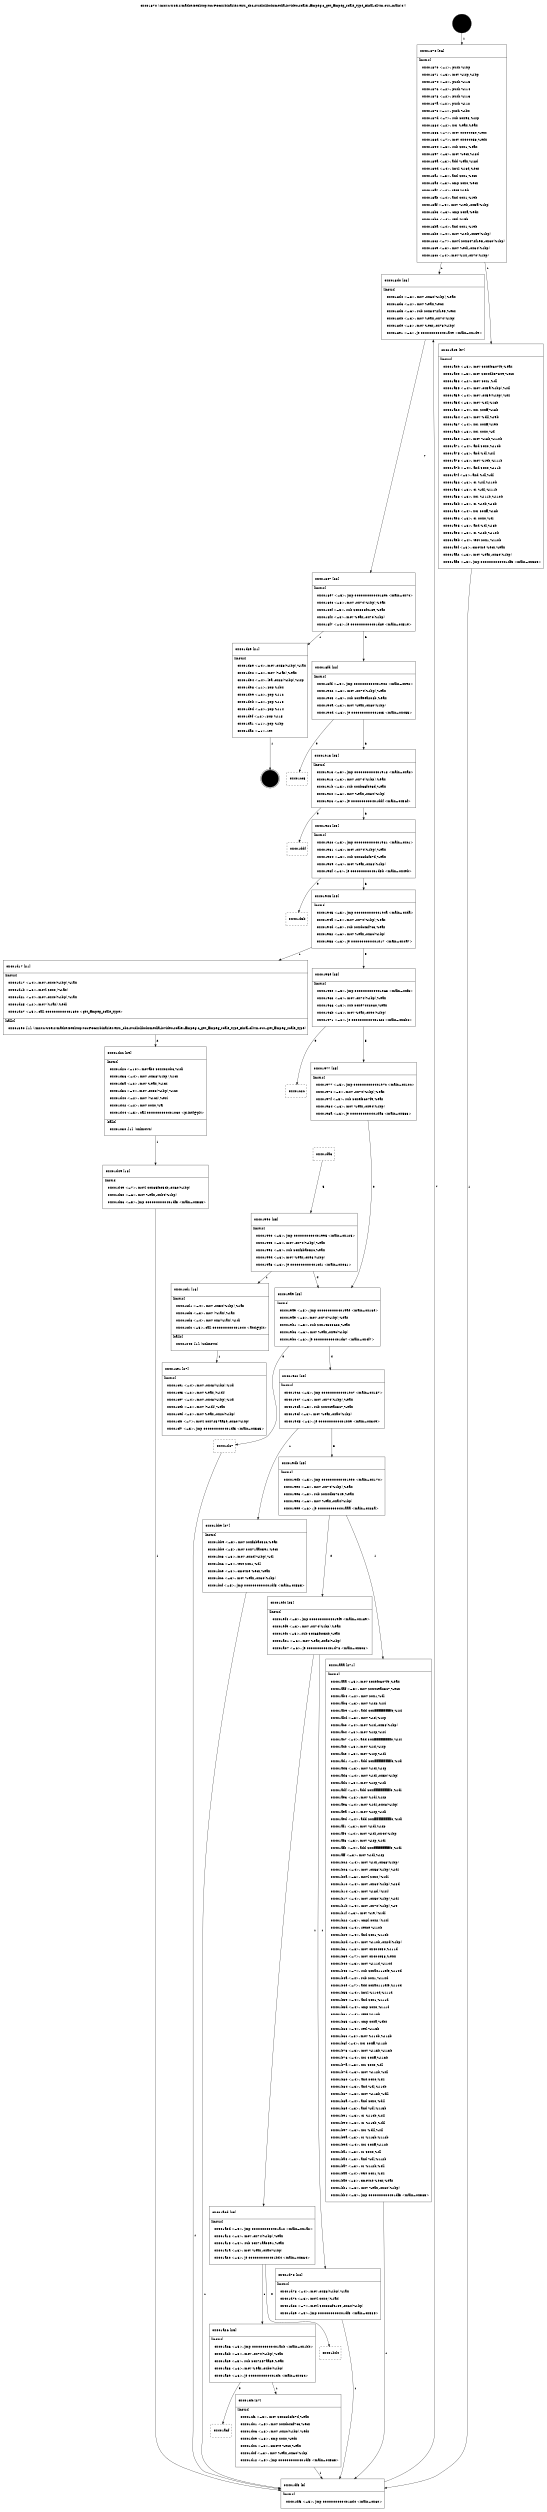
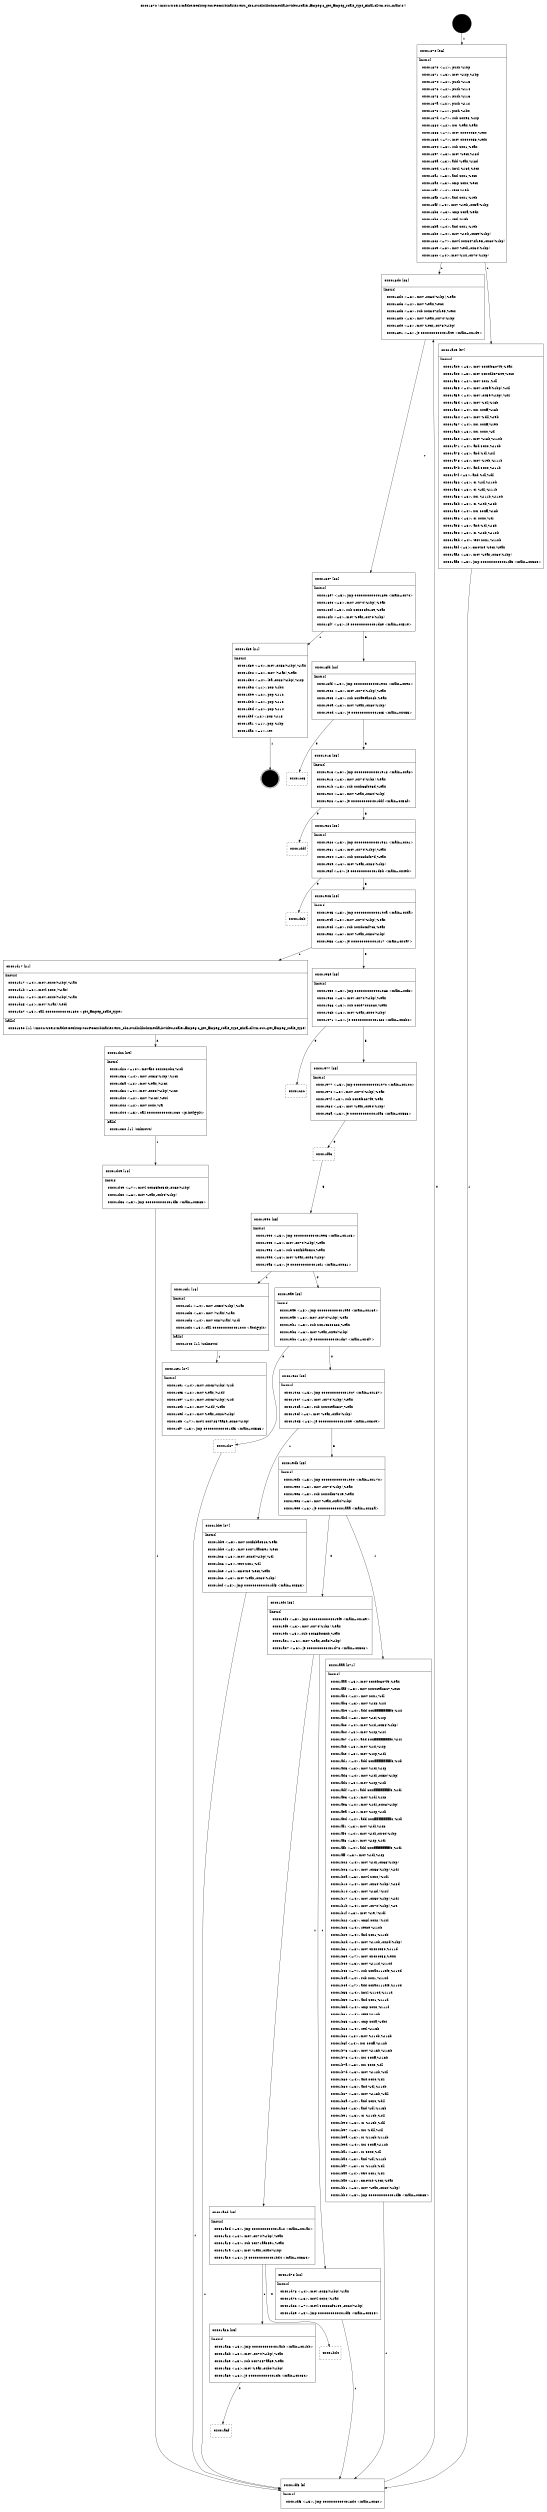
(436, 1187) -> (436, 1187)
(371, 1204) -> (337, 1133)
(288, 2431) -> none
